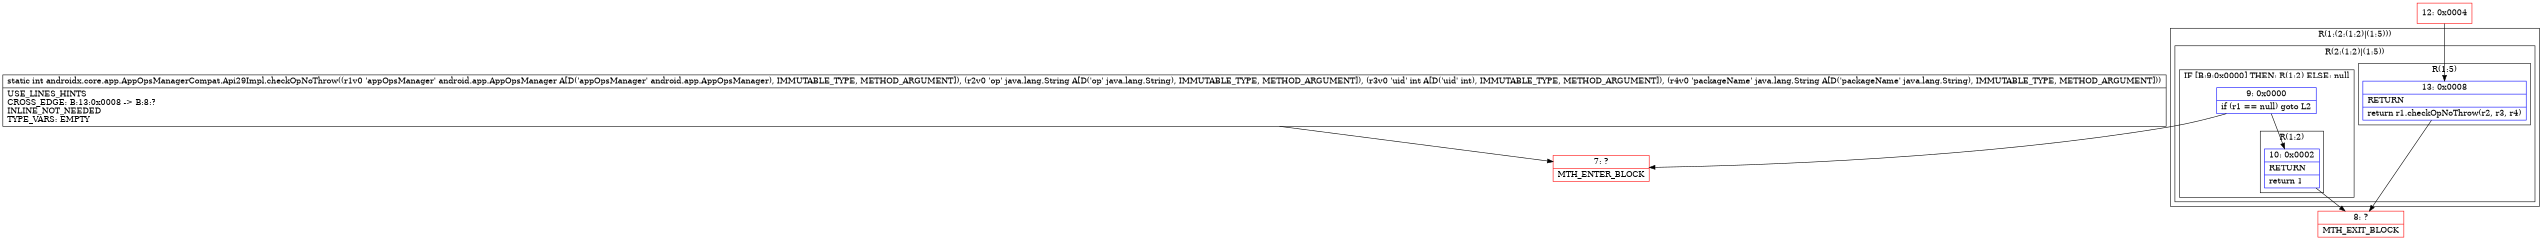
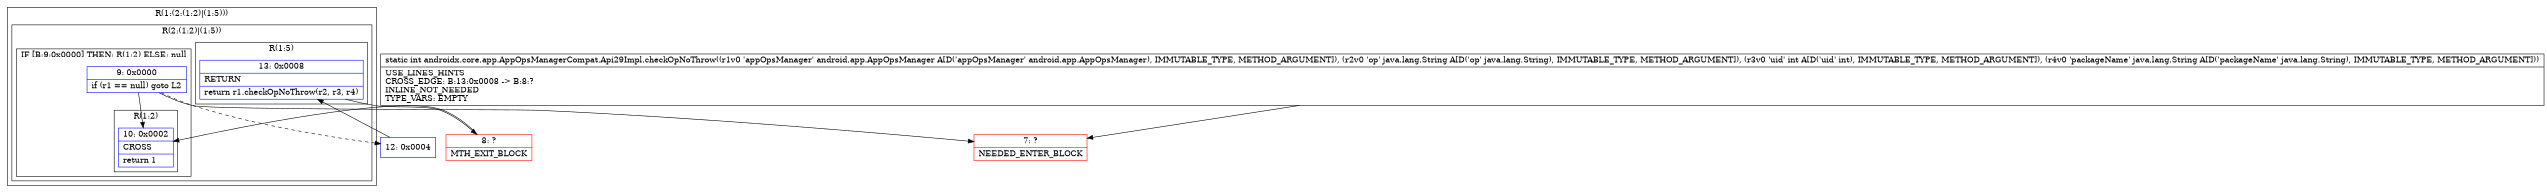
(2445, 13) -> (408, 148)
none -> (272, 126)
(2287, 168) -> (138, 147)
(1601, 175) -> (1031, 154)
(2328, 198) -> (331, 112)
